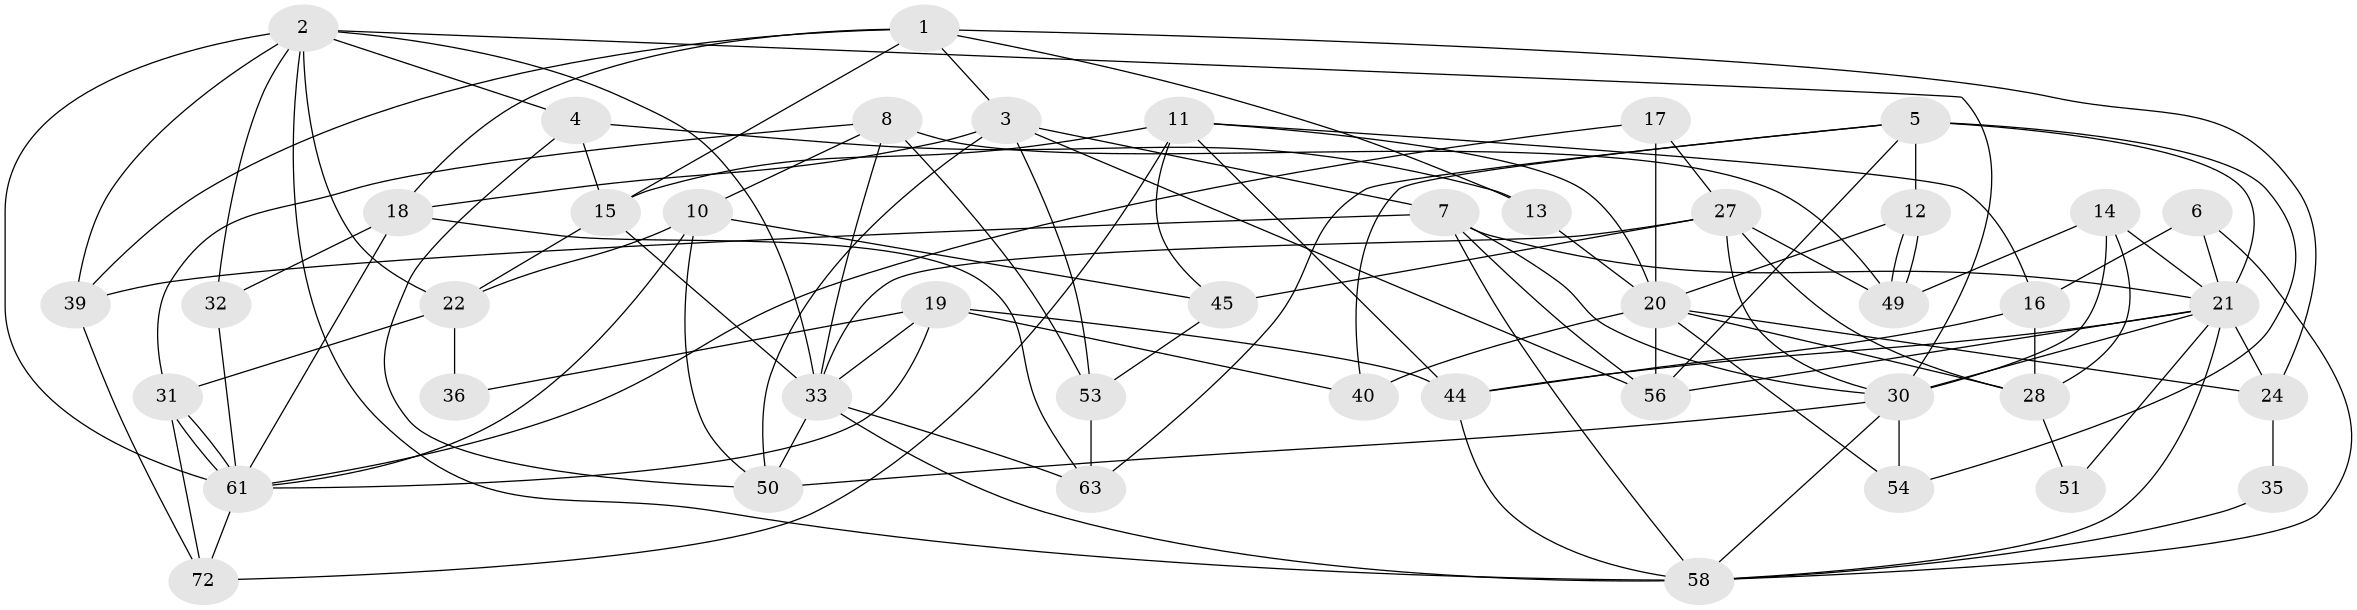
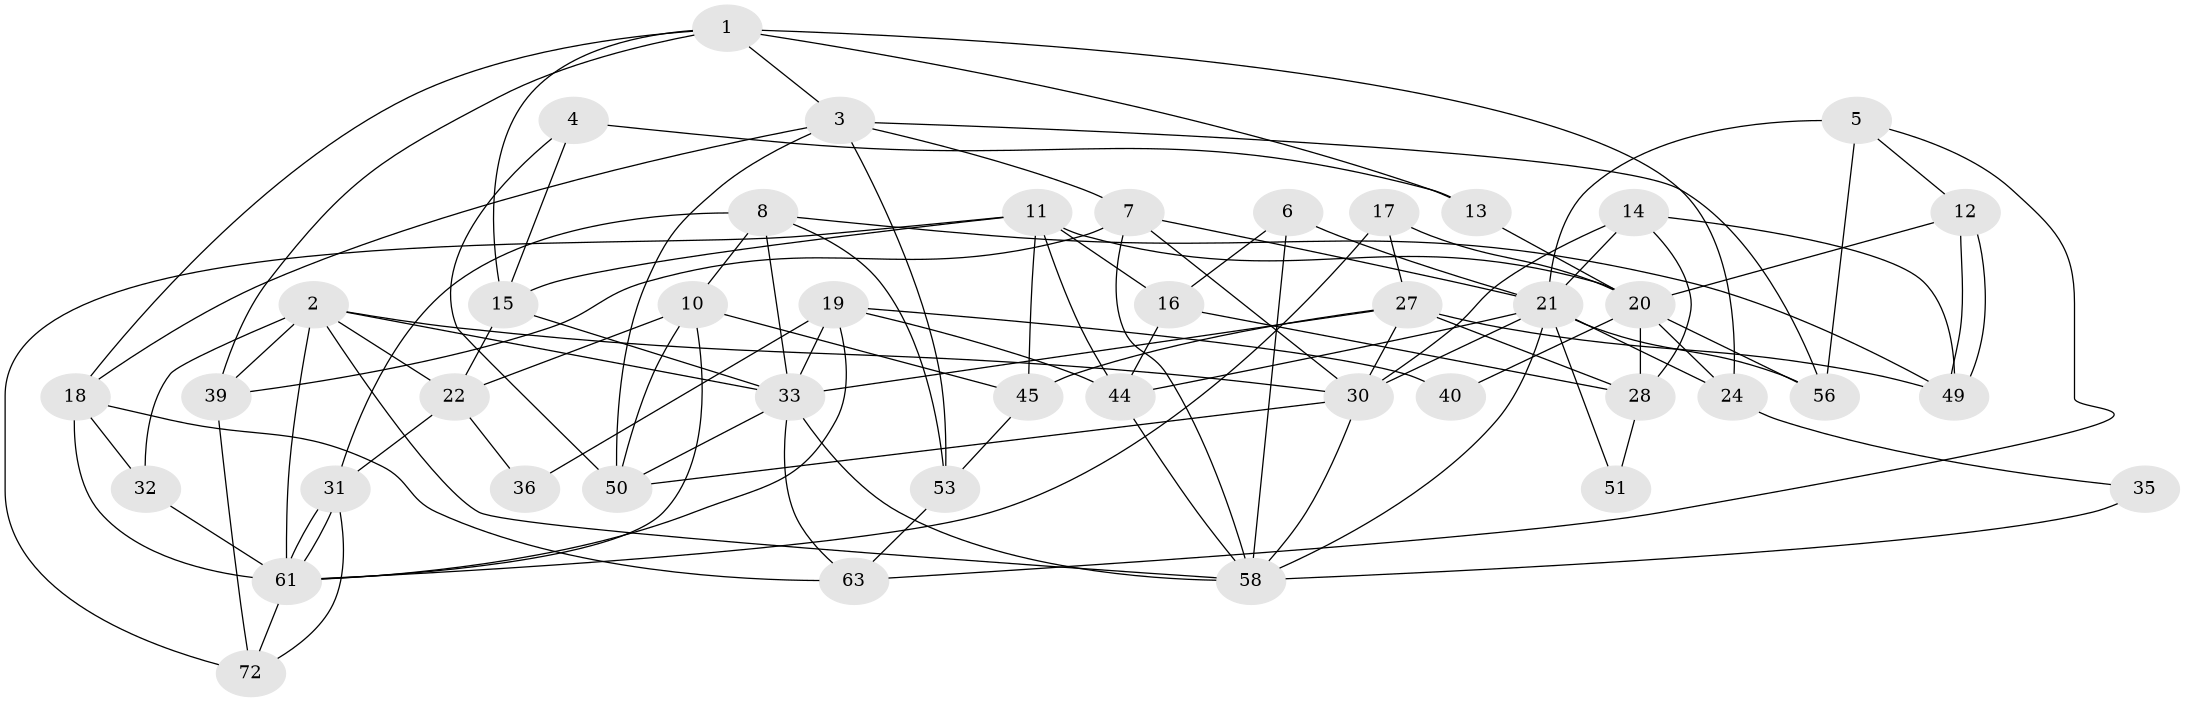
(440, 74) -> none
(1542, 163) -> none
(1545, 309) -> none
(1899, 489) -> none
